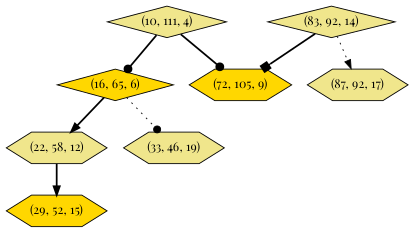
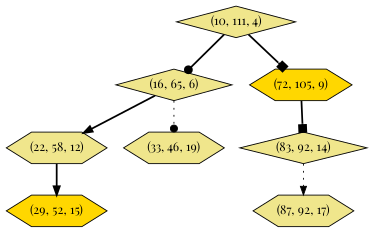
(199, 49) -> (263, 49)
(293, 49) -> (302, 112)
(115, 85) -> (174, 85)
